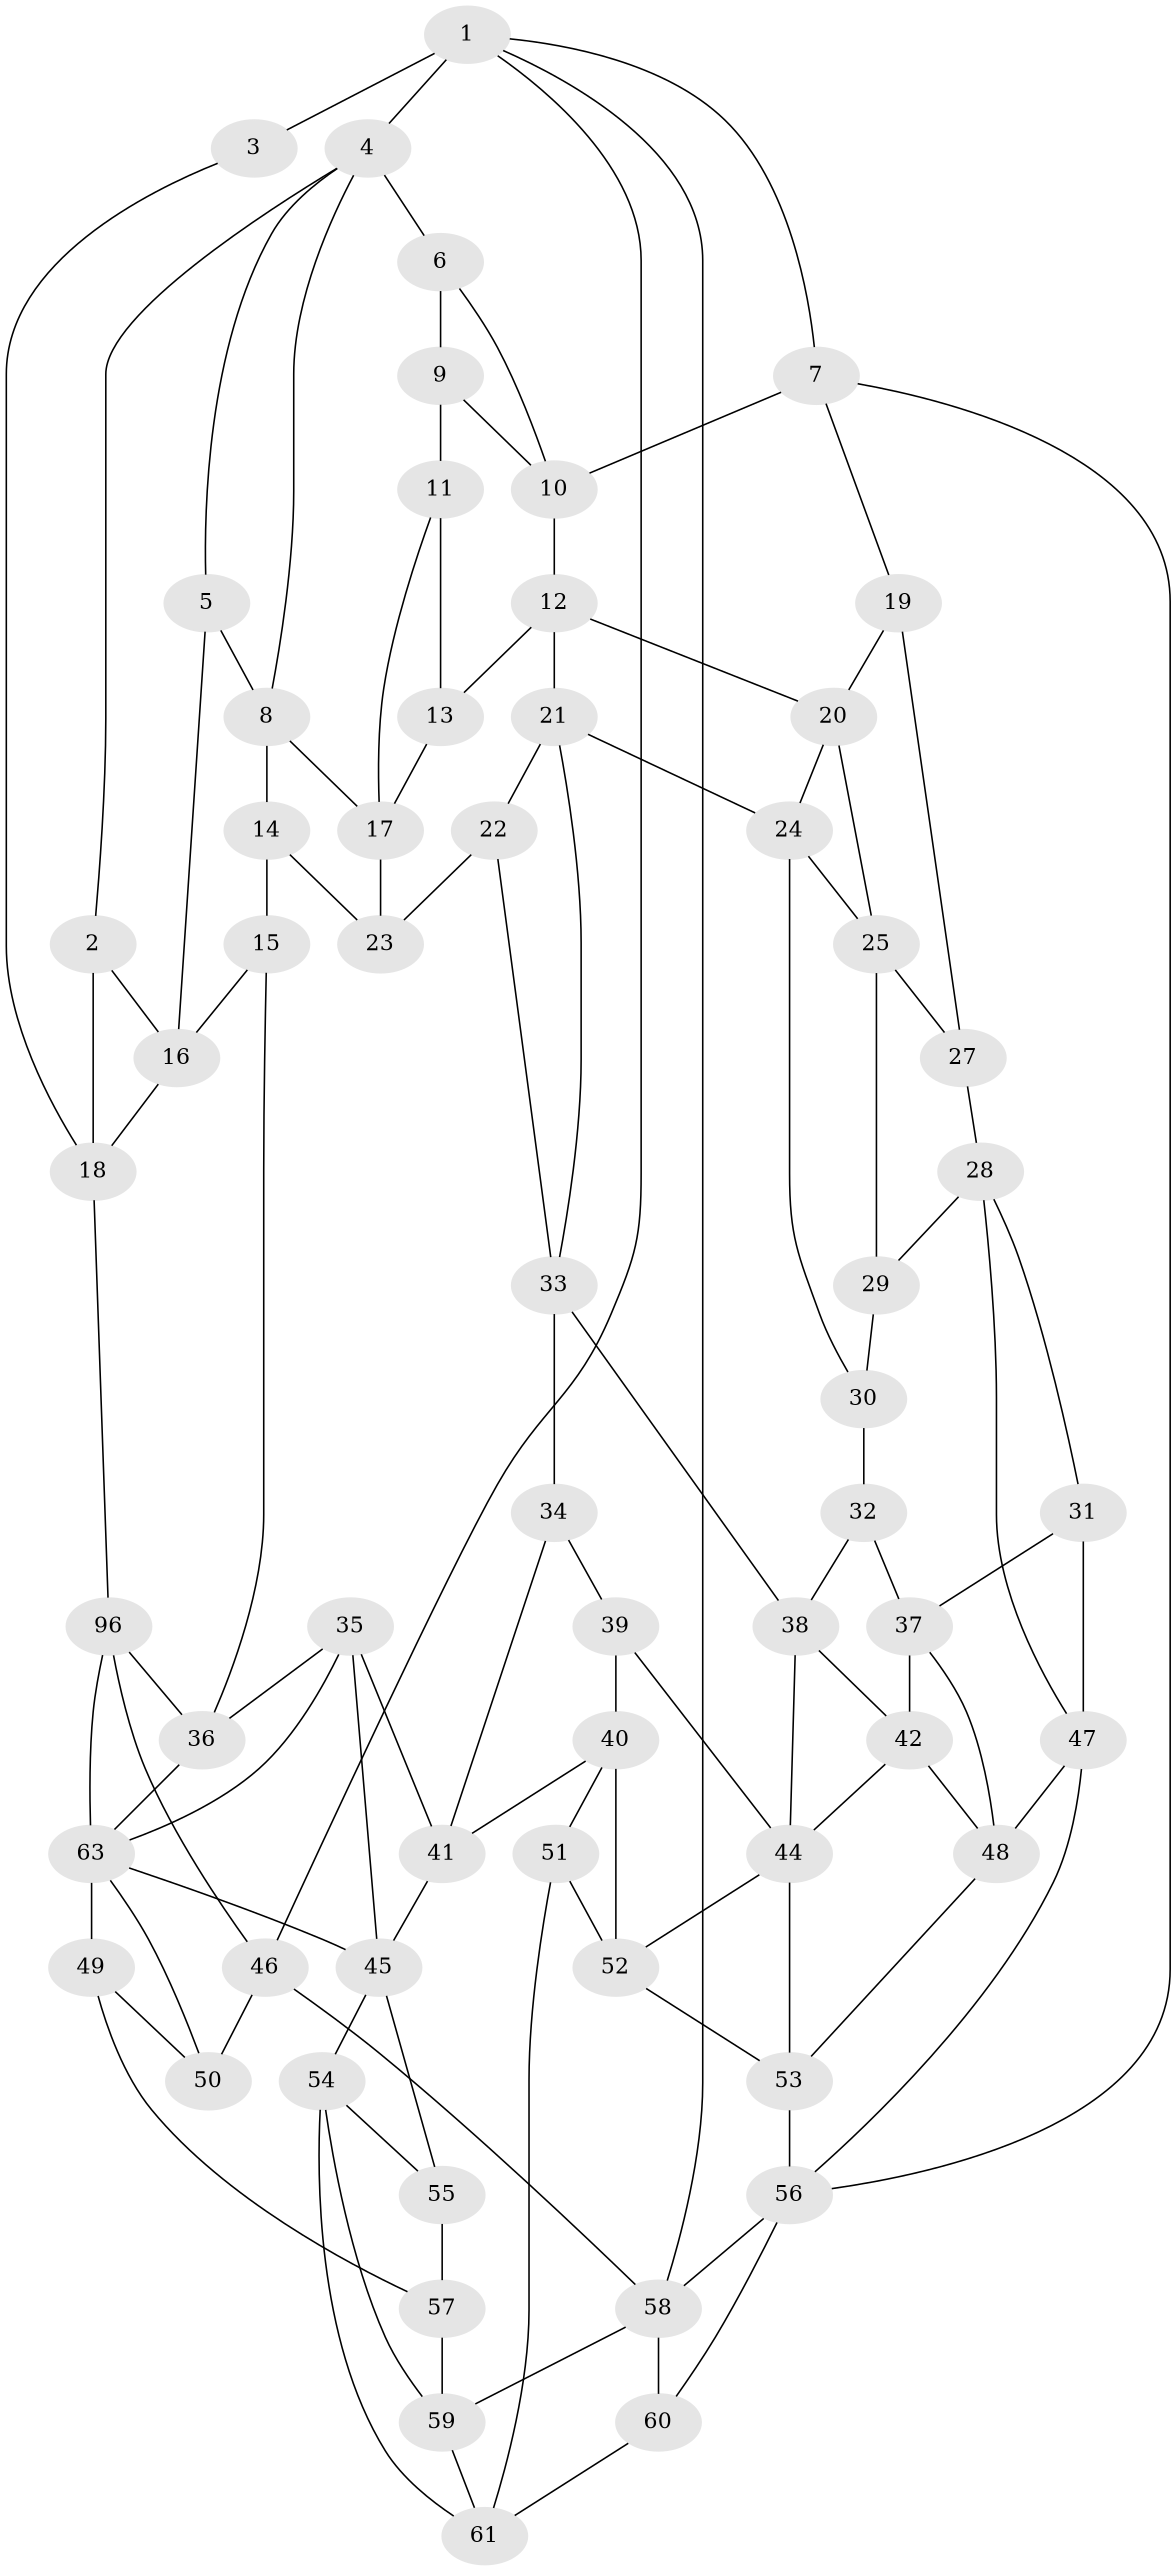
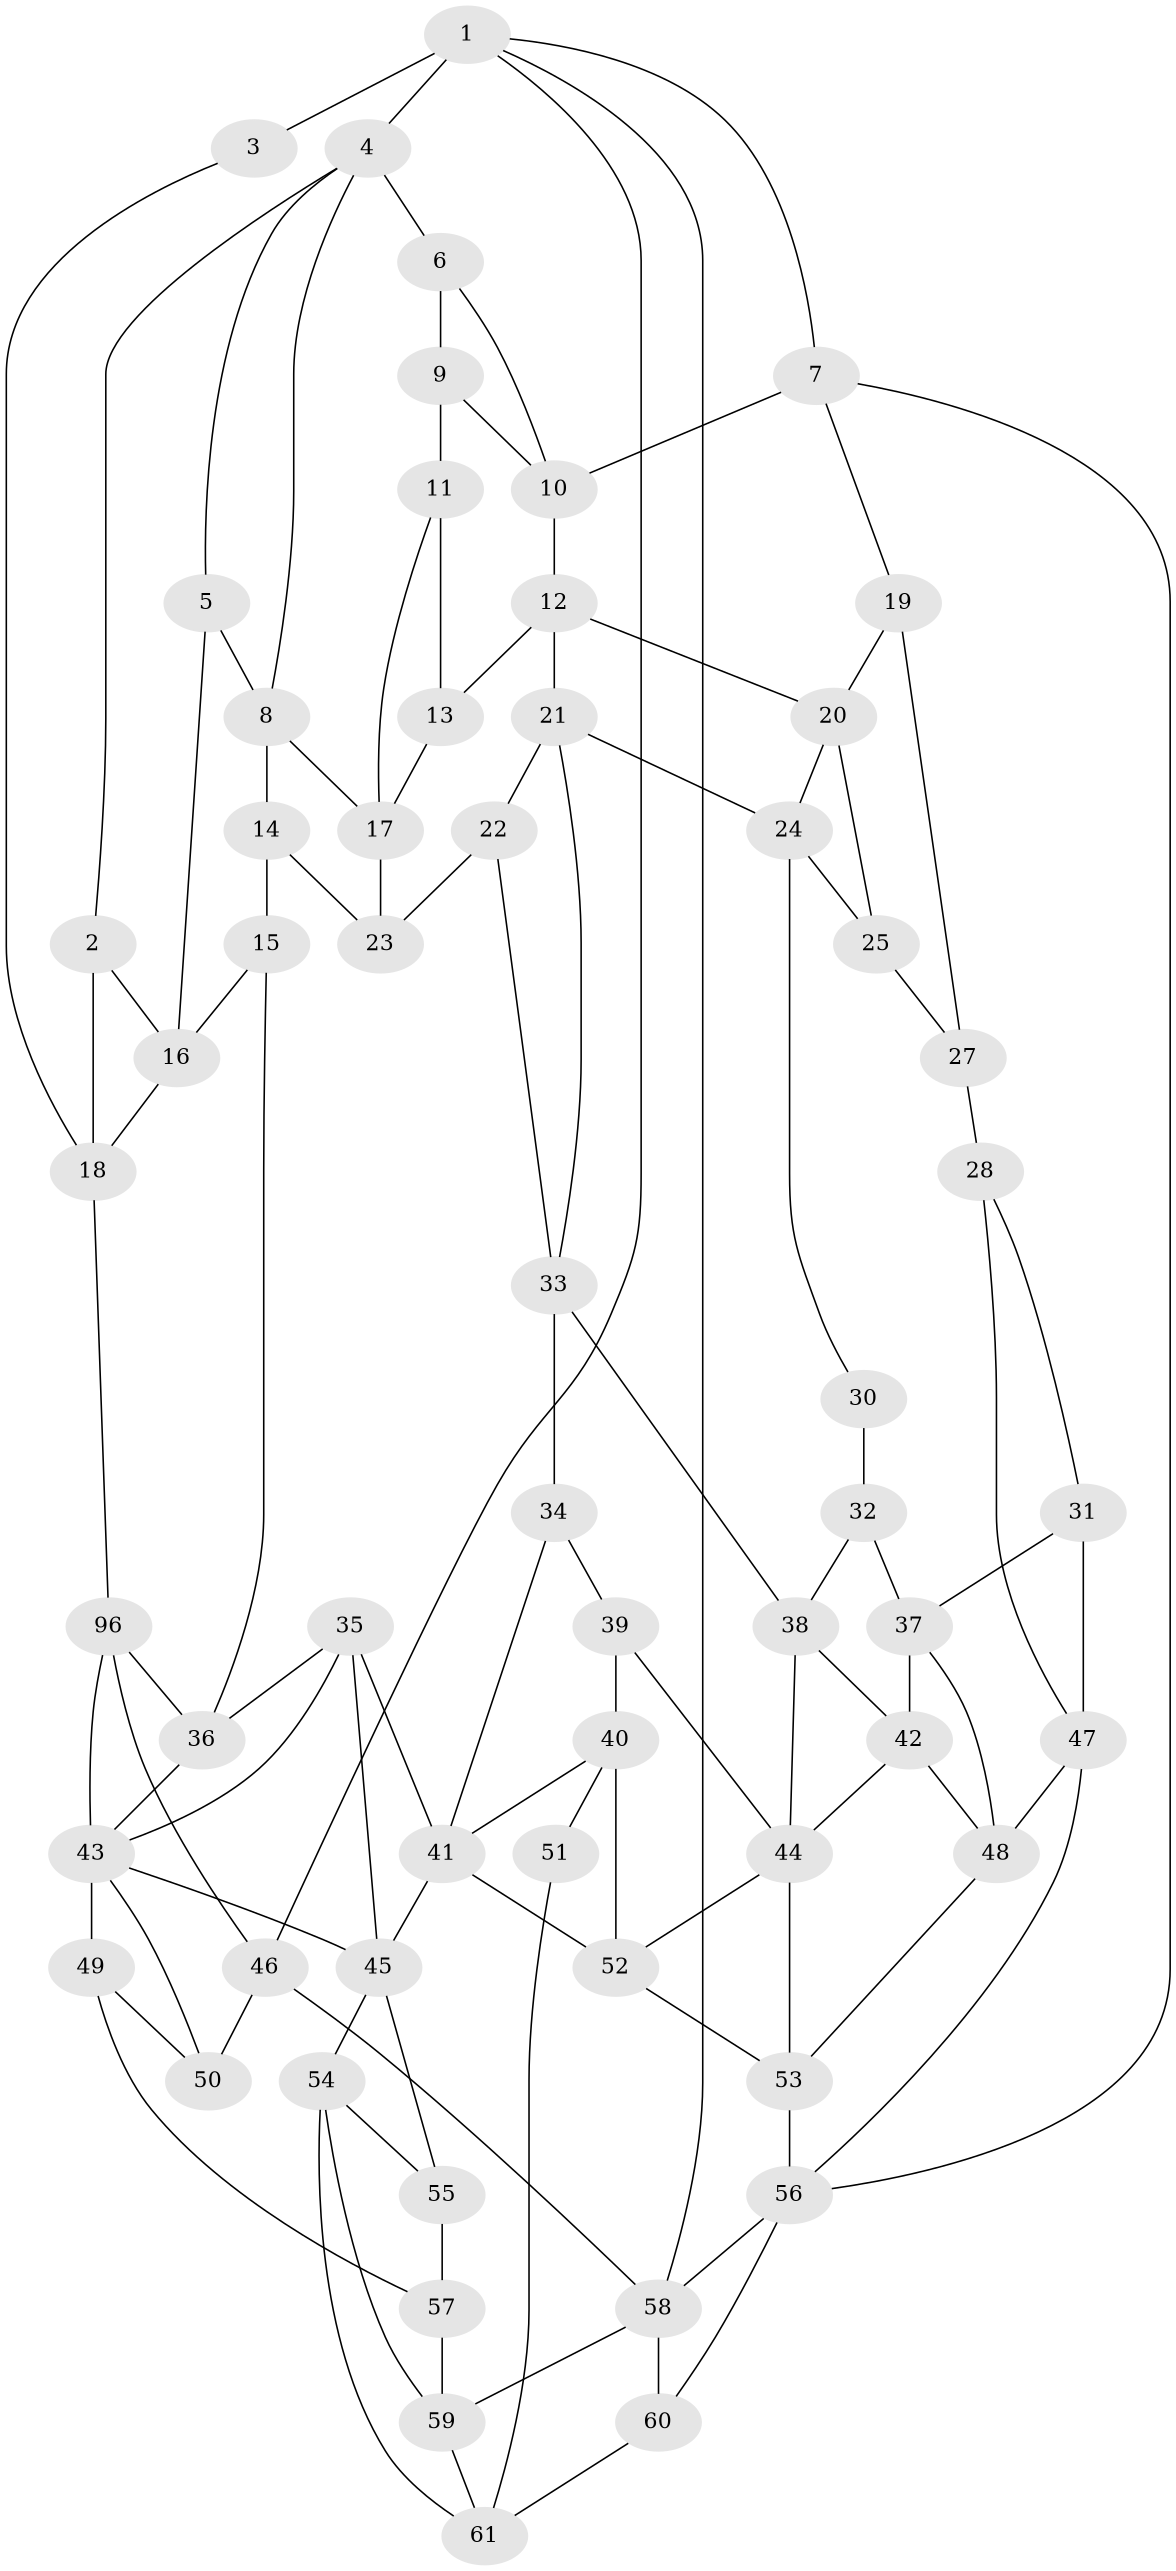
(876, 1285) -> none
(92, 1854) -> (92, 1854)
(586, 1911) -> (529, 1911)
